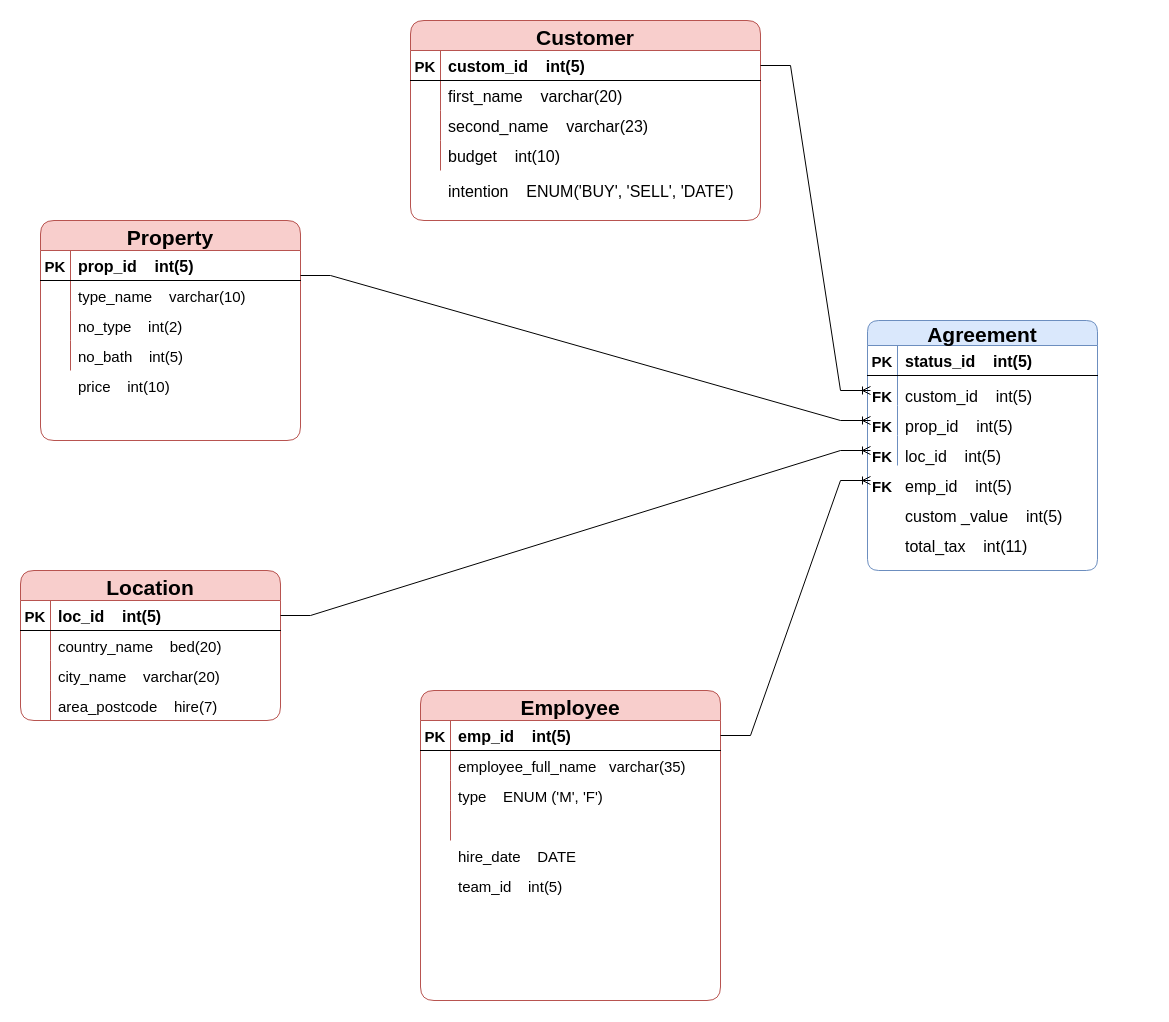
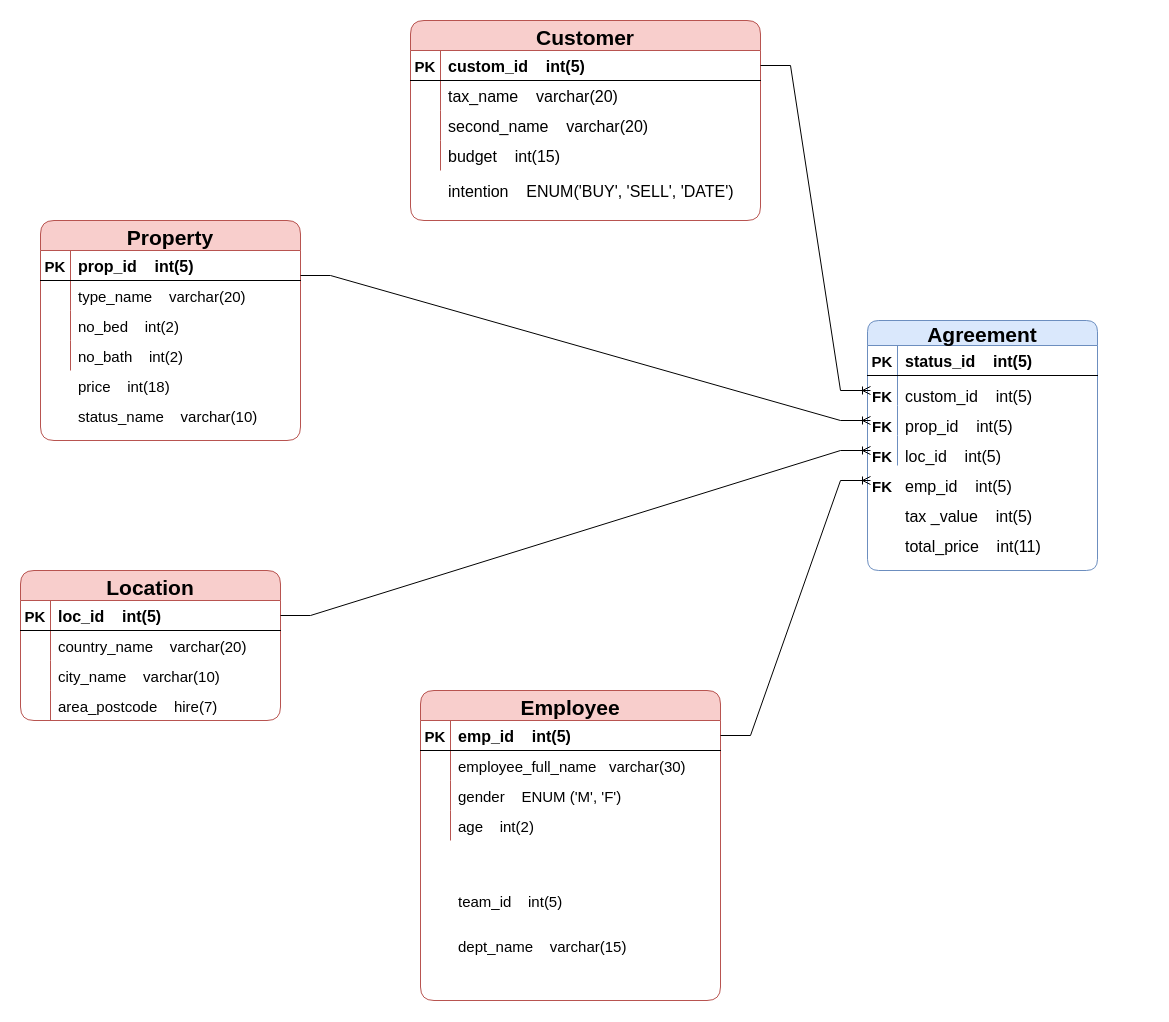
(558, 97) -> (551, 97)
(564, 127) -> (564, 127)
(522, 157) -> (522, 157)
(175, 297) -> (175, 297)
(147, 327) -> (143, 327)
(147, 357) -> (147, 357)
(141, 387) -> (141, 387)
none -> (186, 416)
(1004, 517) -> (990, 517)
(986, 547) -> (993, 547)
(155, 647) -> (171, 647)
(157, 677) -> (157, 677)
(585, 767) -> (585, 767)
(541, 797) -> (549, 797)
none -> (551, 826)
(551, 856) -> none
(551, 886) -> (551, 901)
none -> (551, 946)
